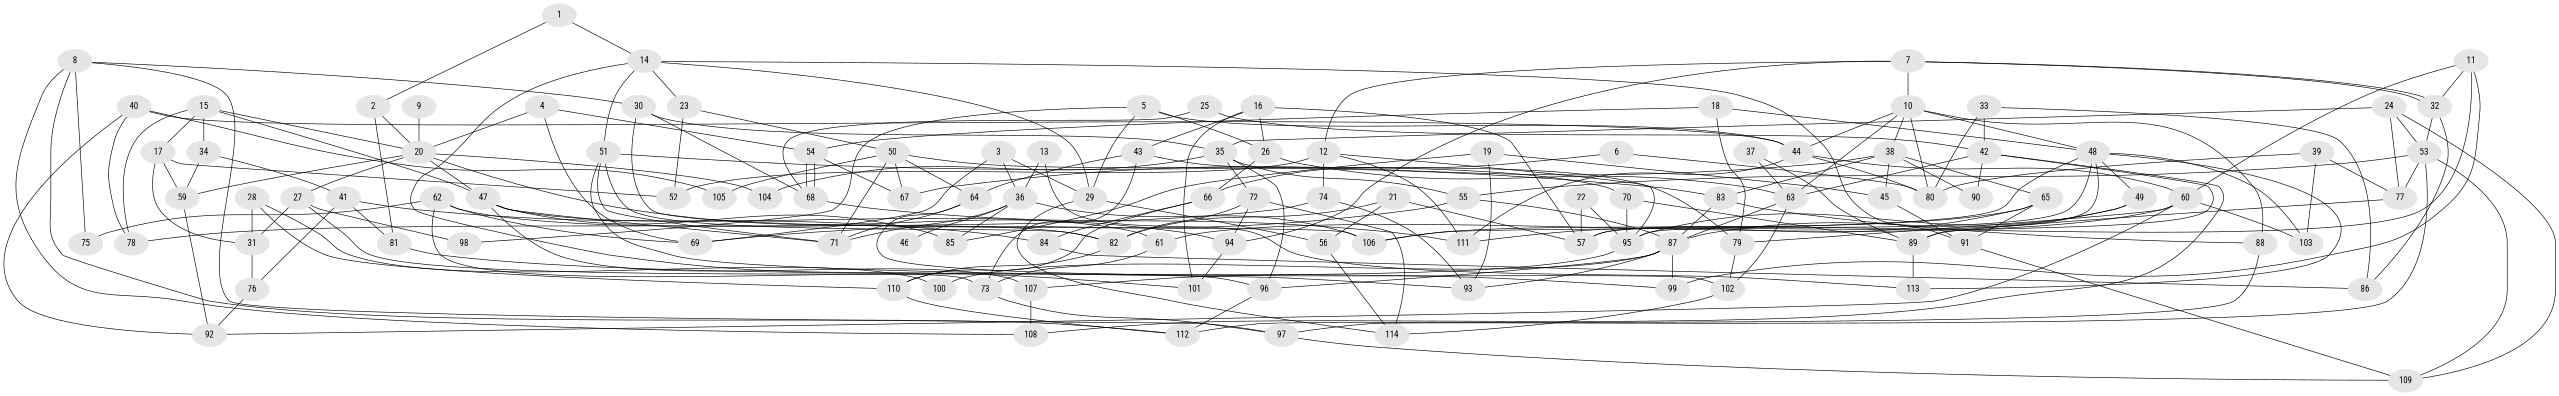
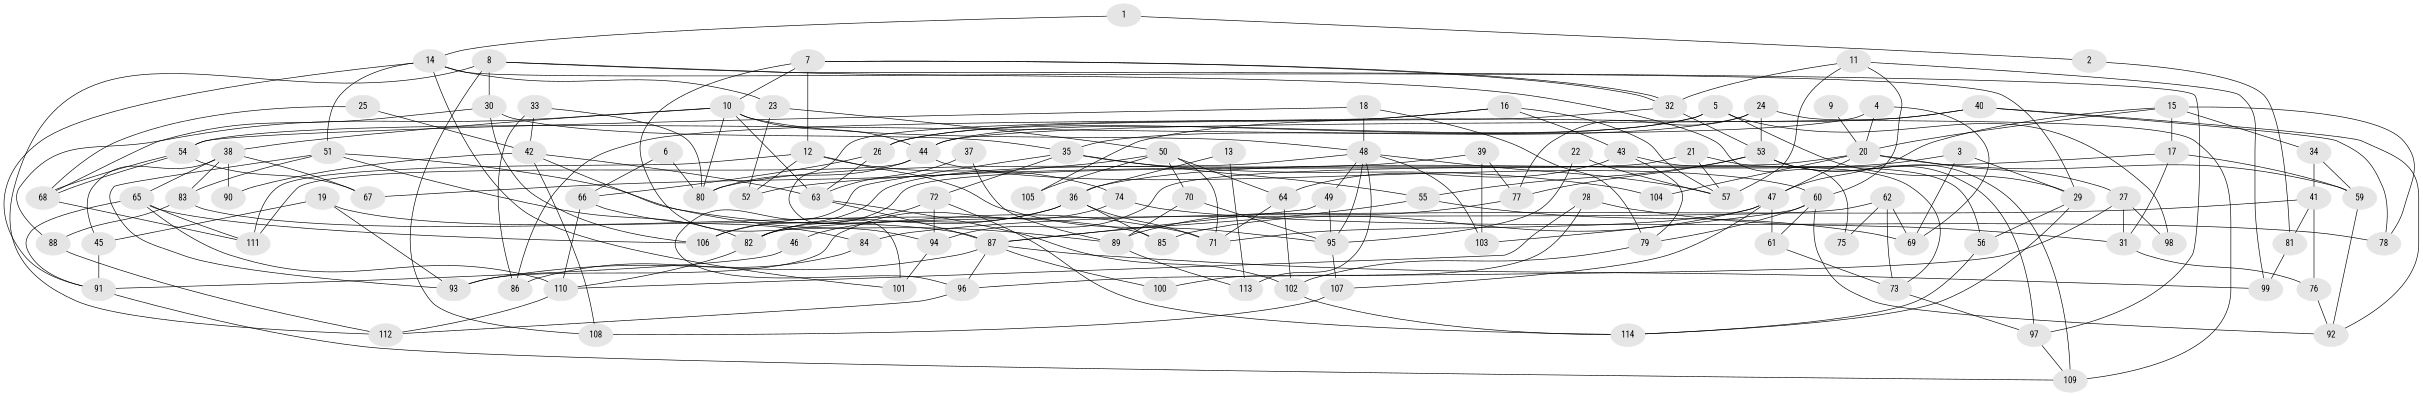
(396, 129) -> none
none -> (341, 271)
none -> (449, 277)
